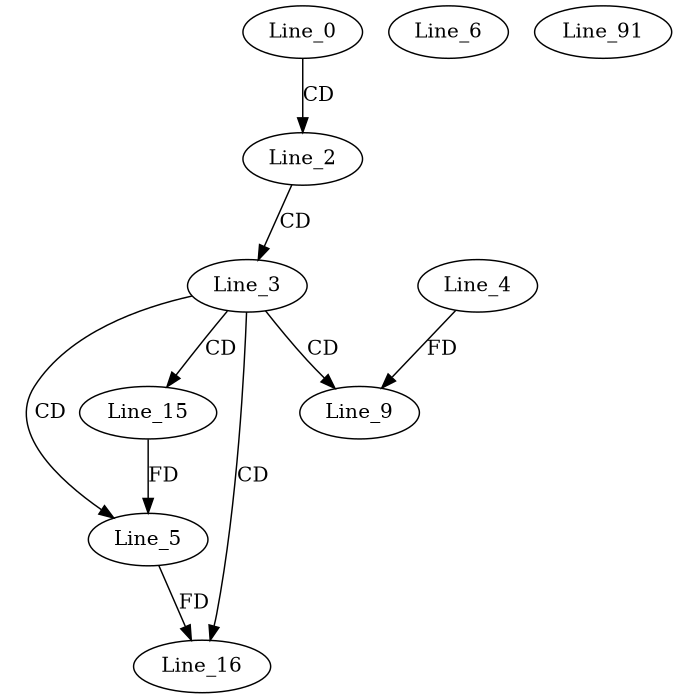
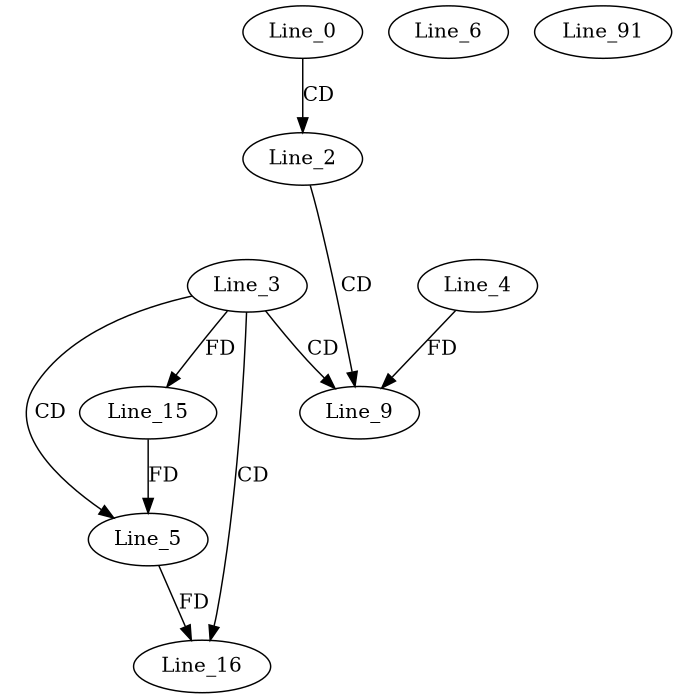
(278, 216) -> (333, 278)
(221, 349) -> (221, 349)
